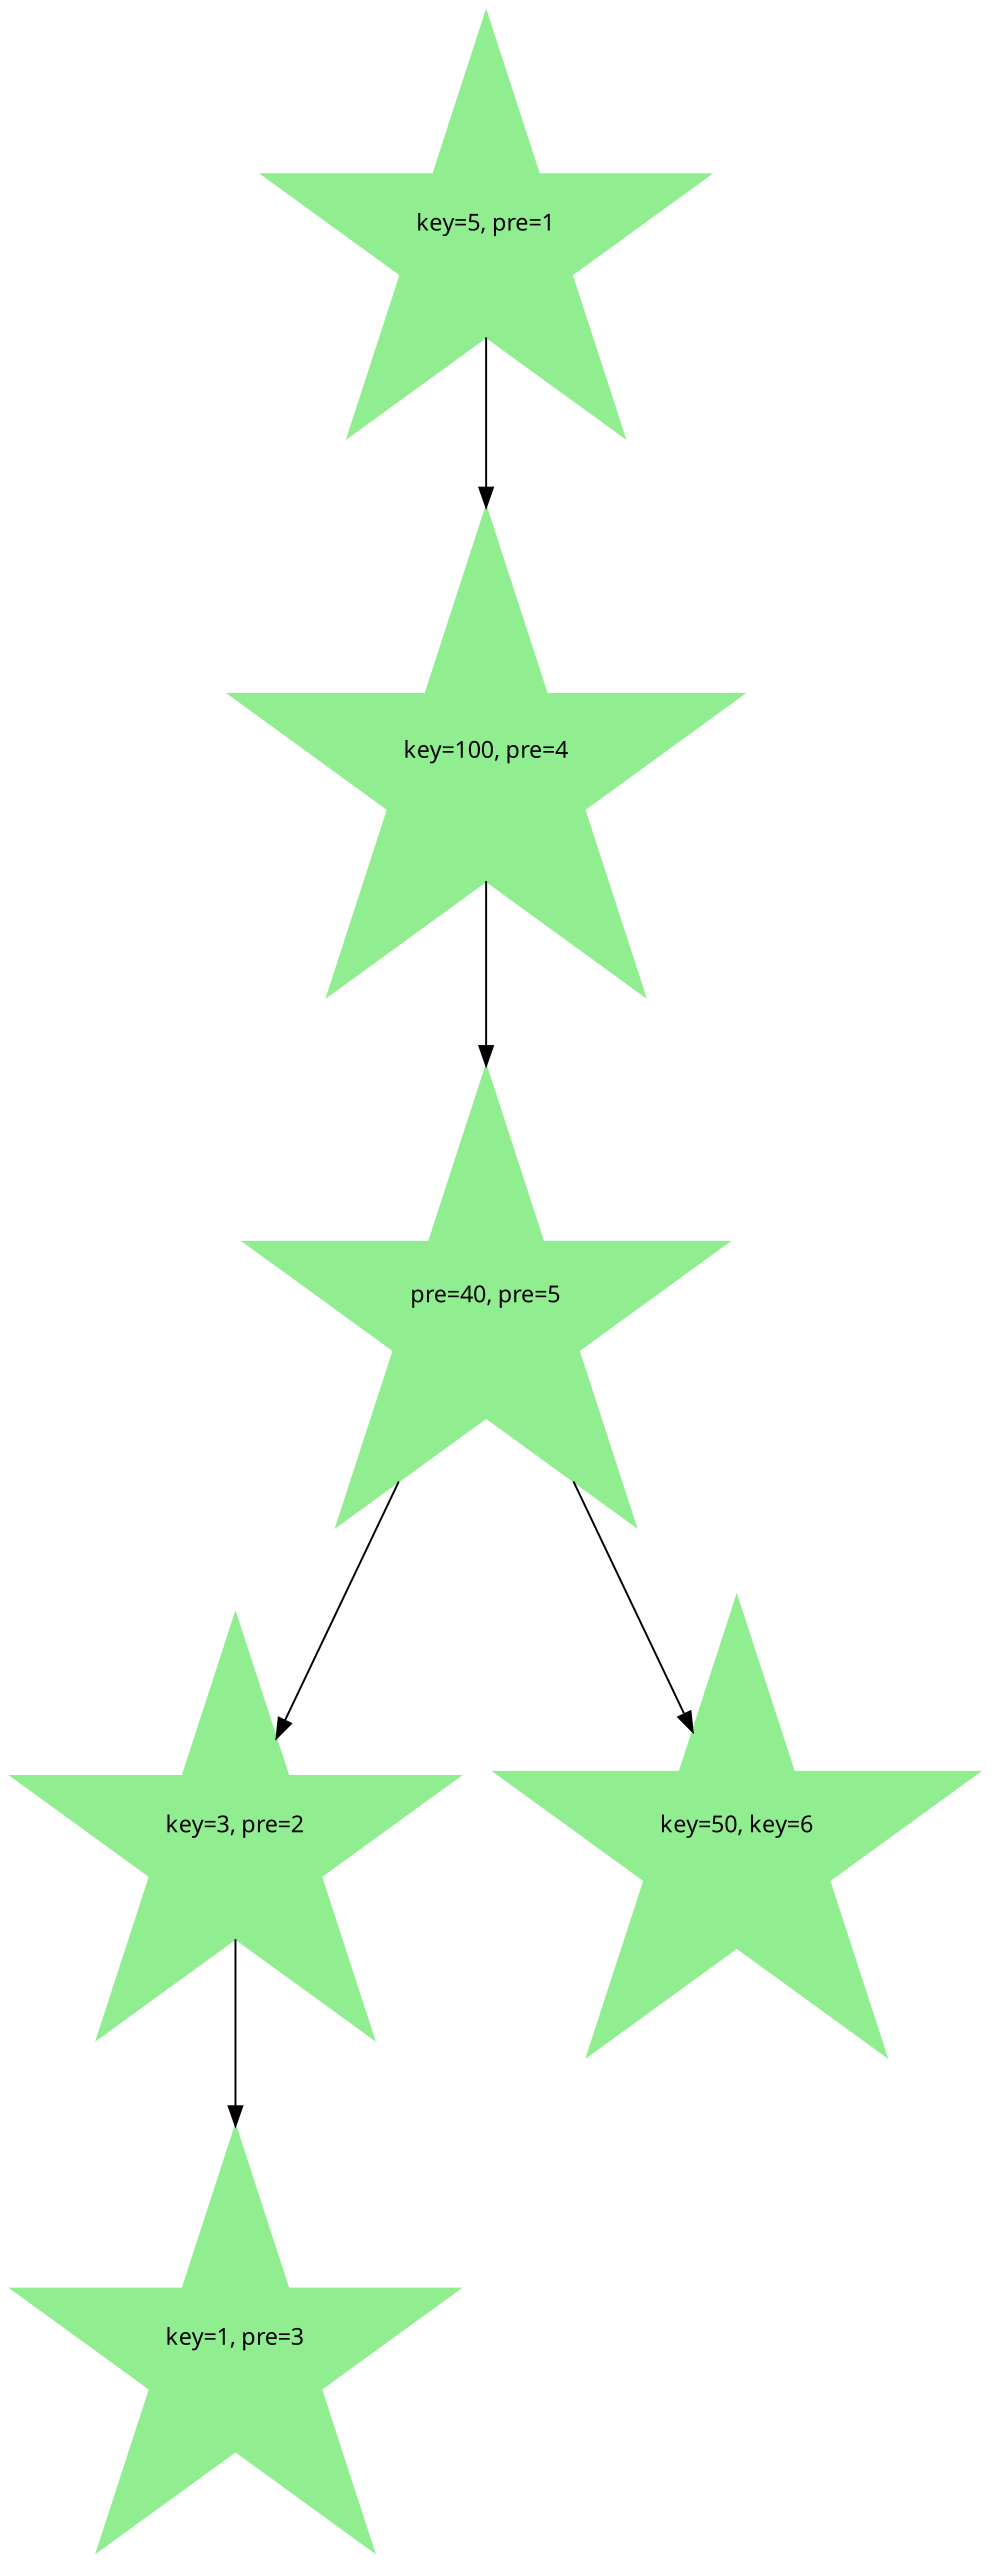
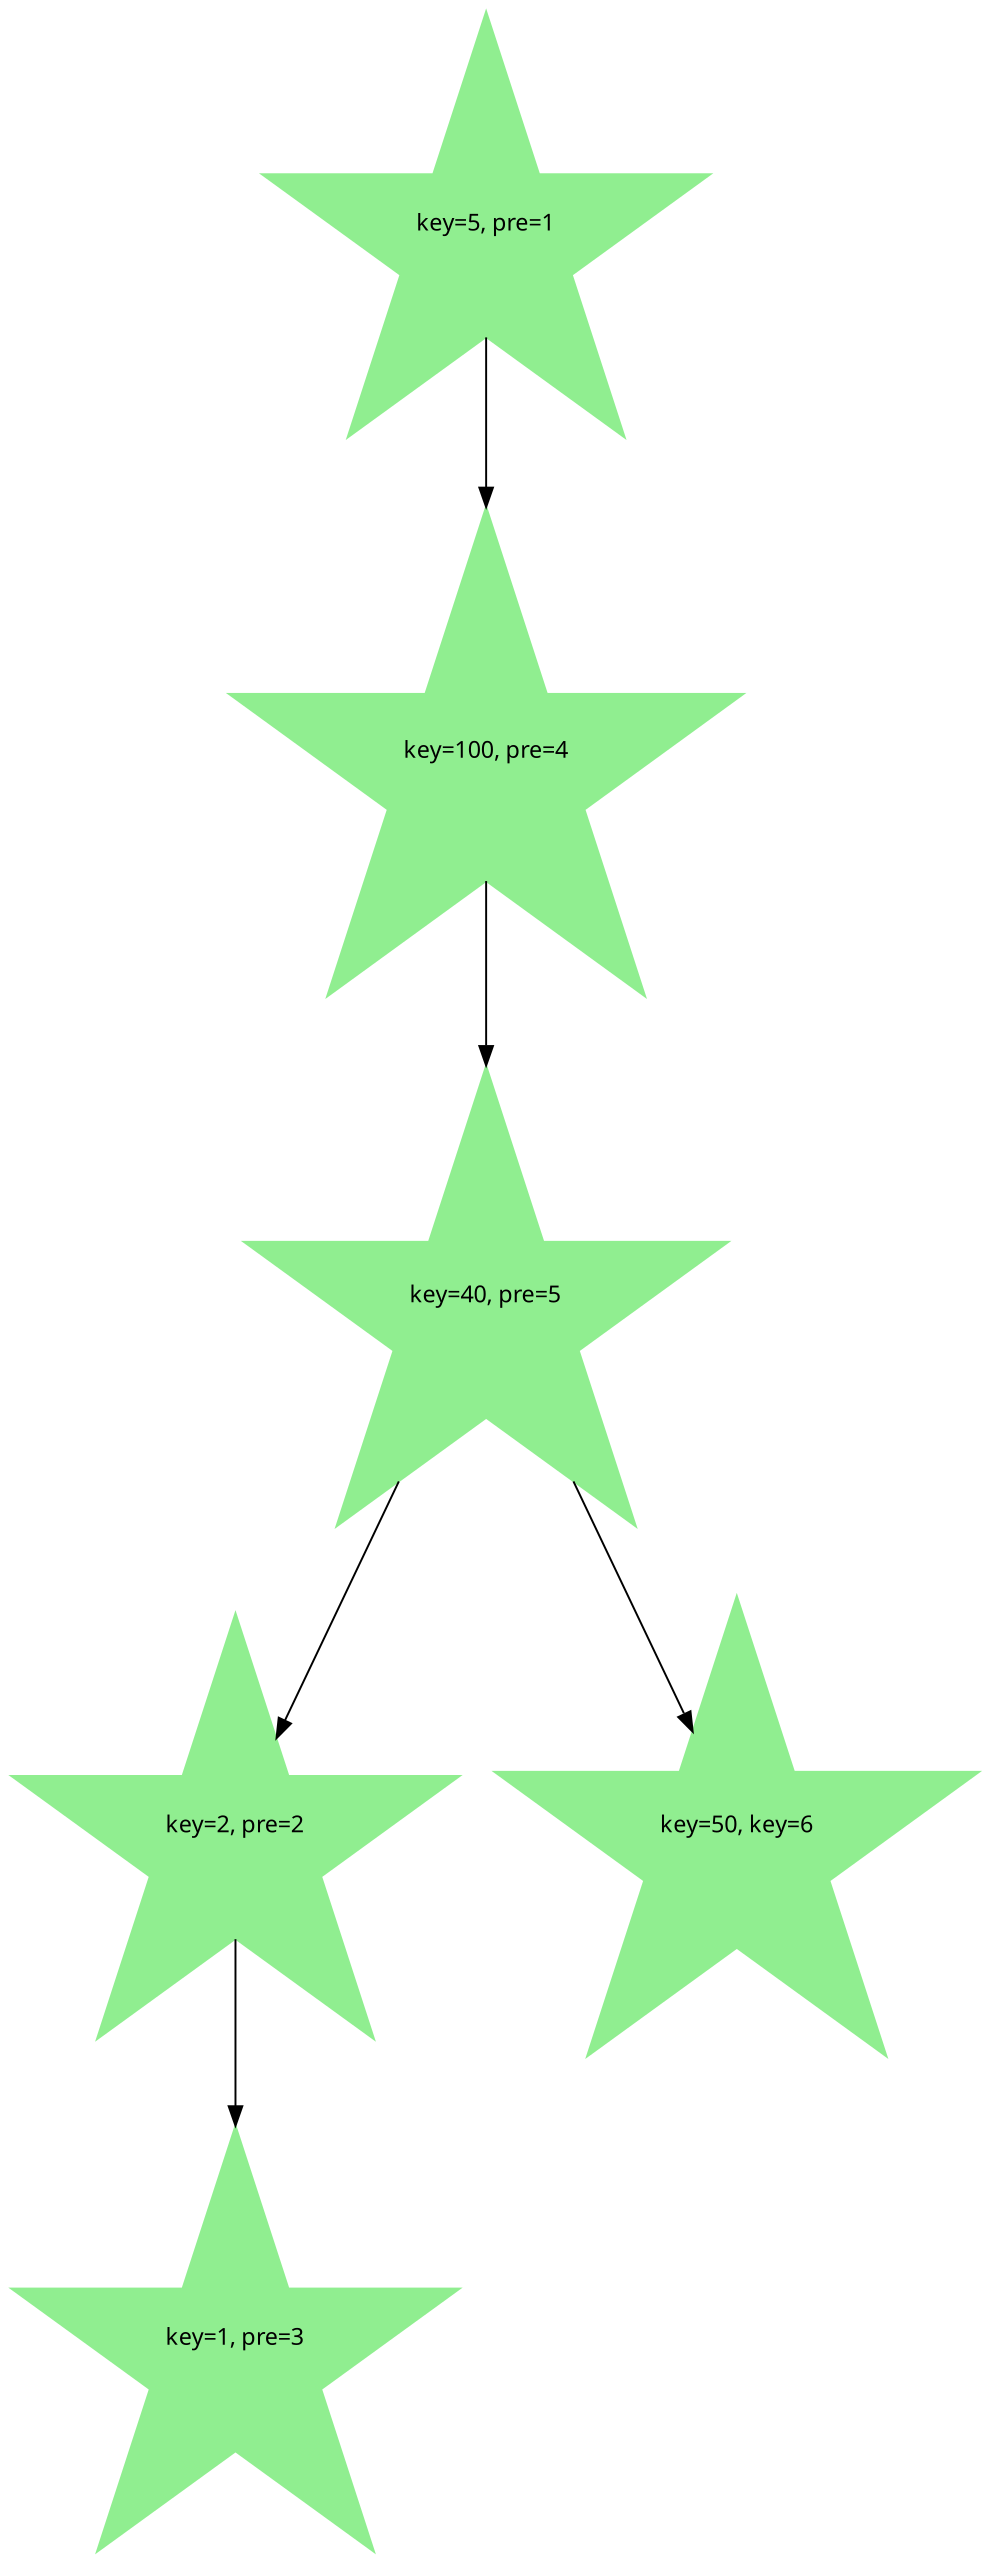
(486, 1296) -> (486, 1296)
(235, 1826) -> (235, 1826)
